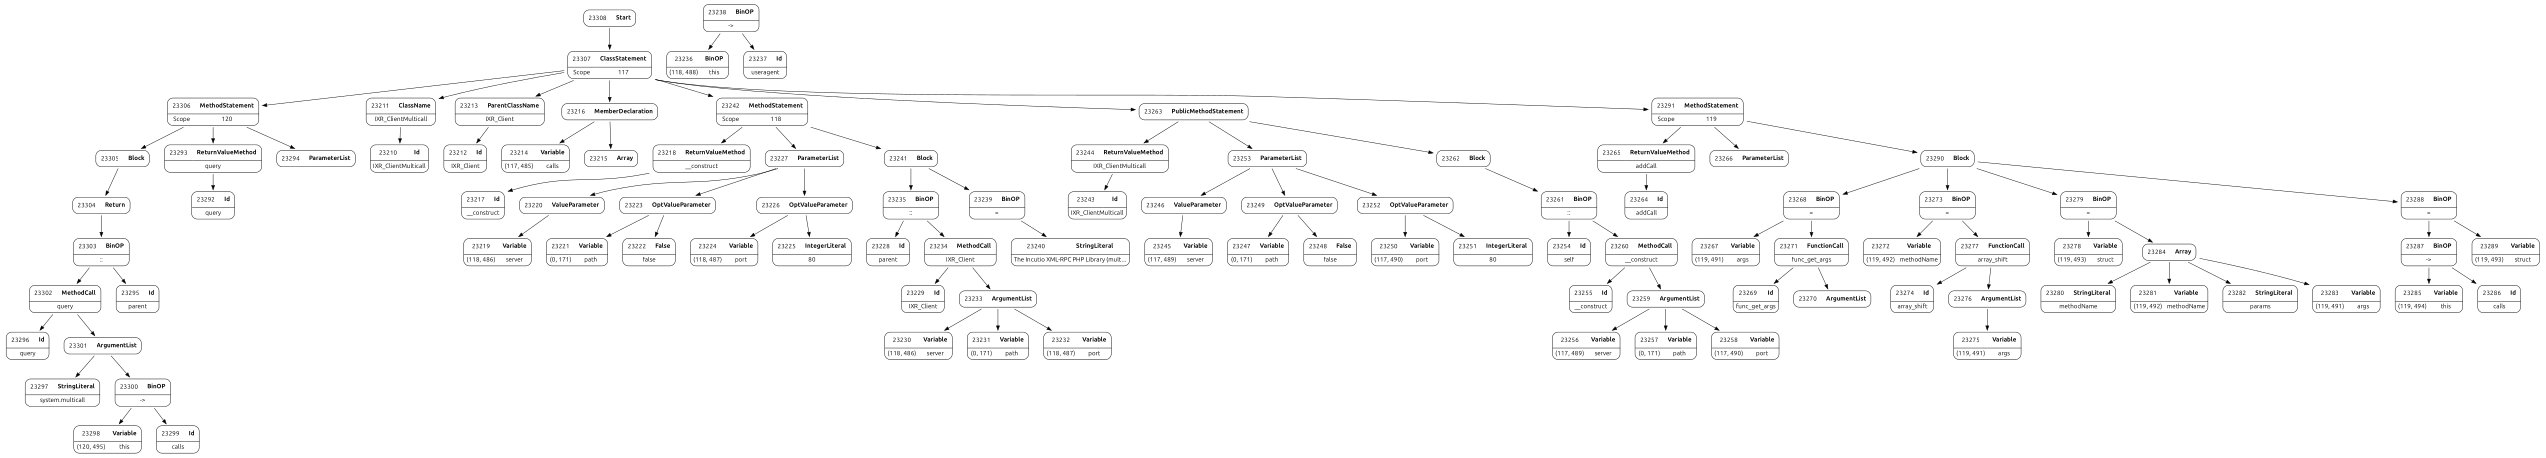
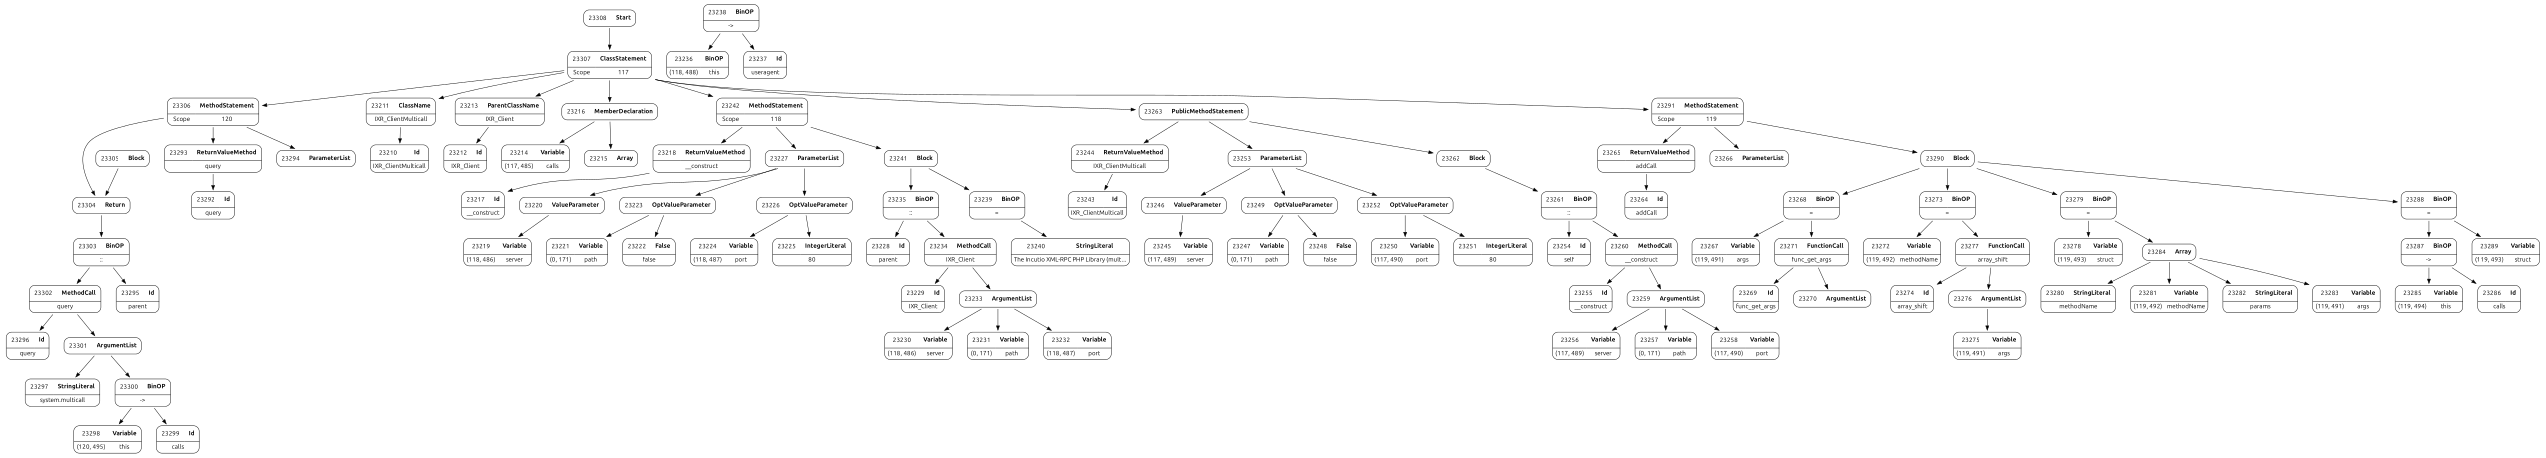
(164, 137) -> (100, 135)
